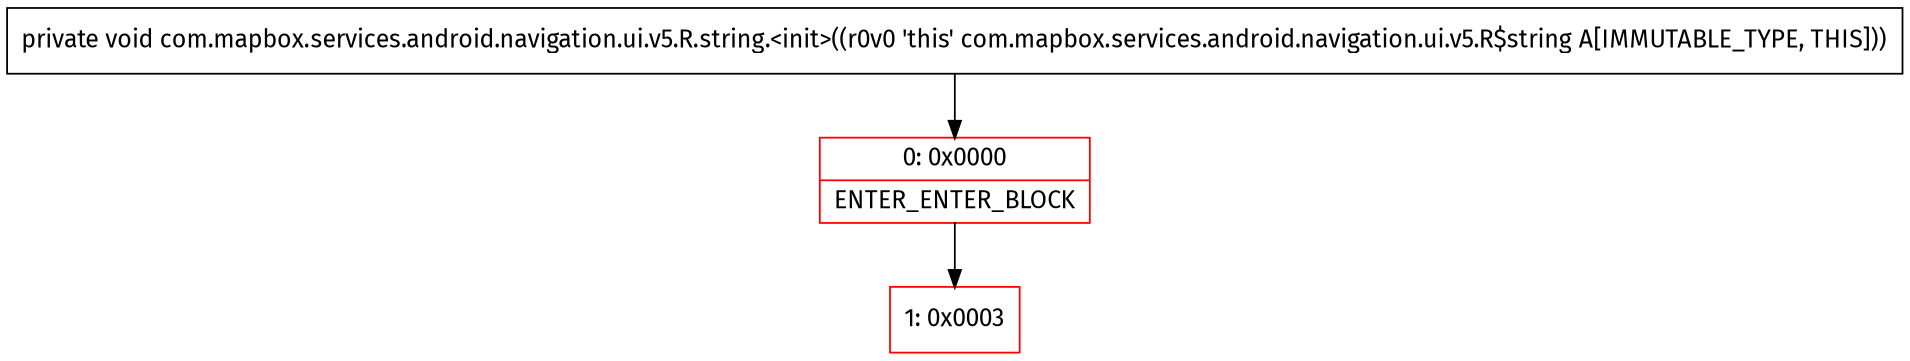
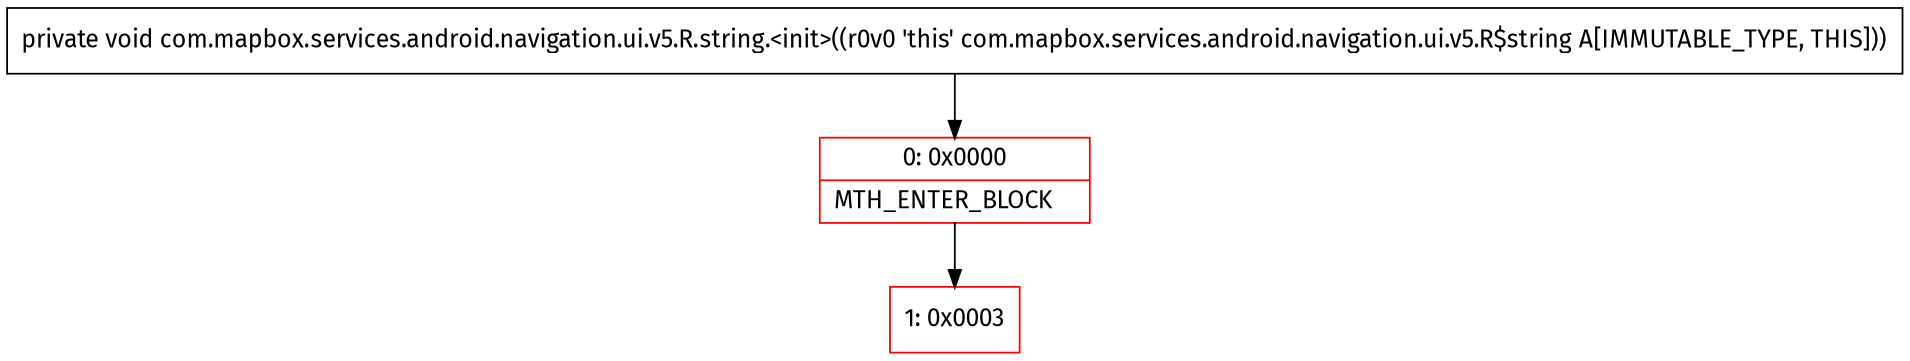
(955, 201) -> (944, 201)
